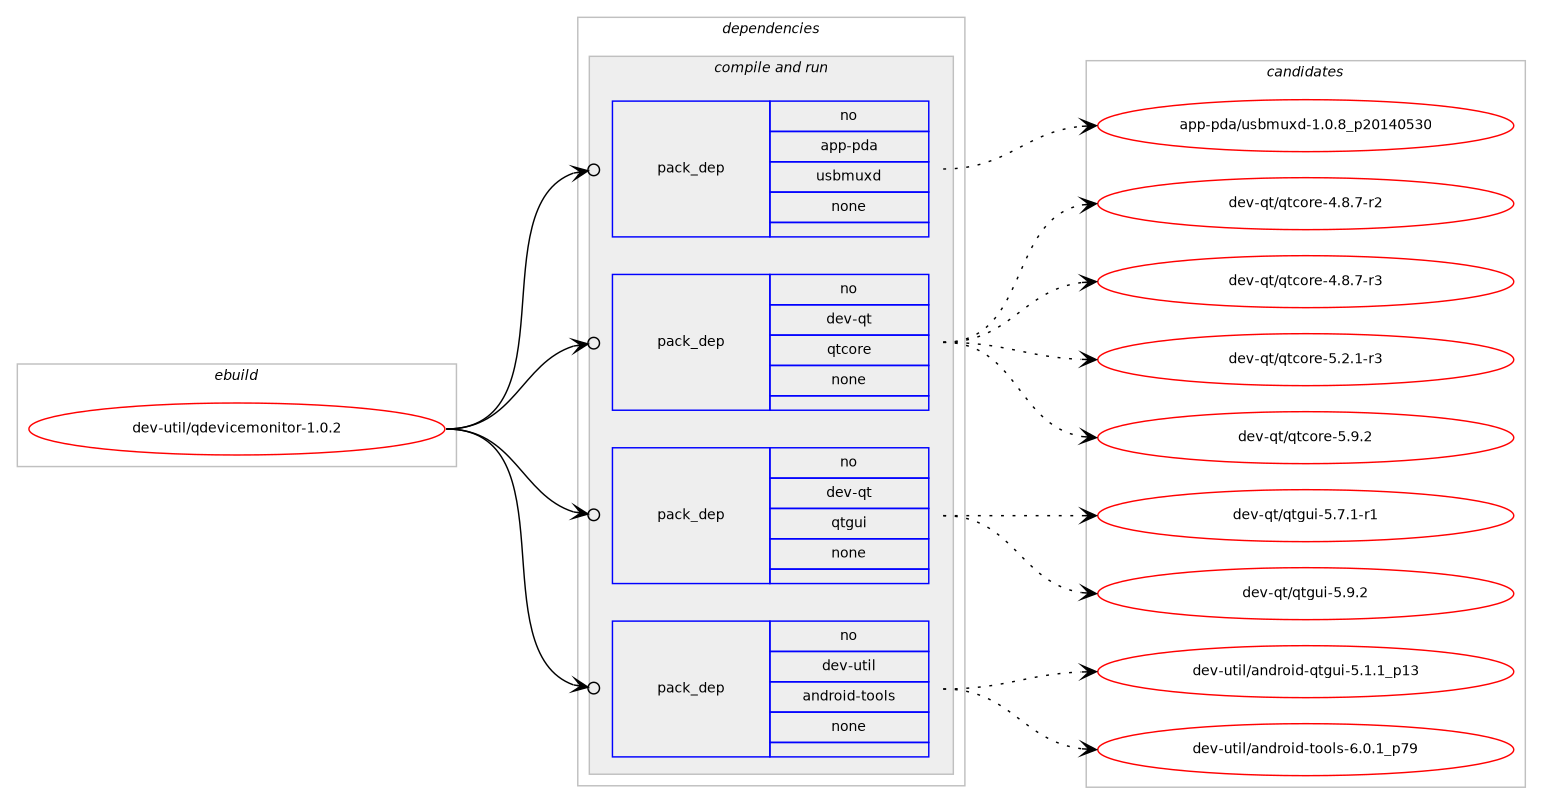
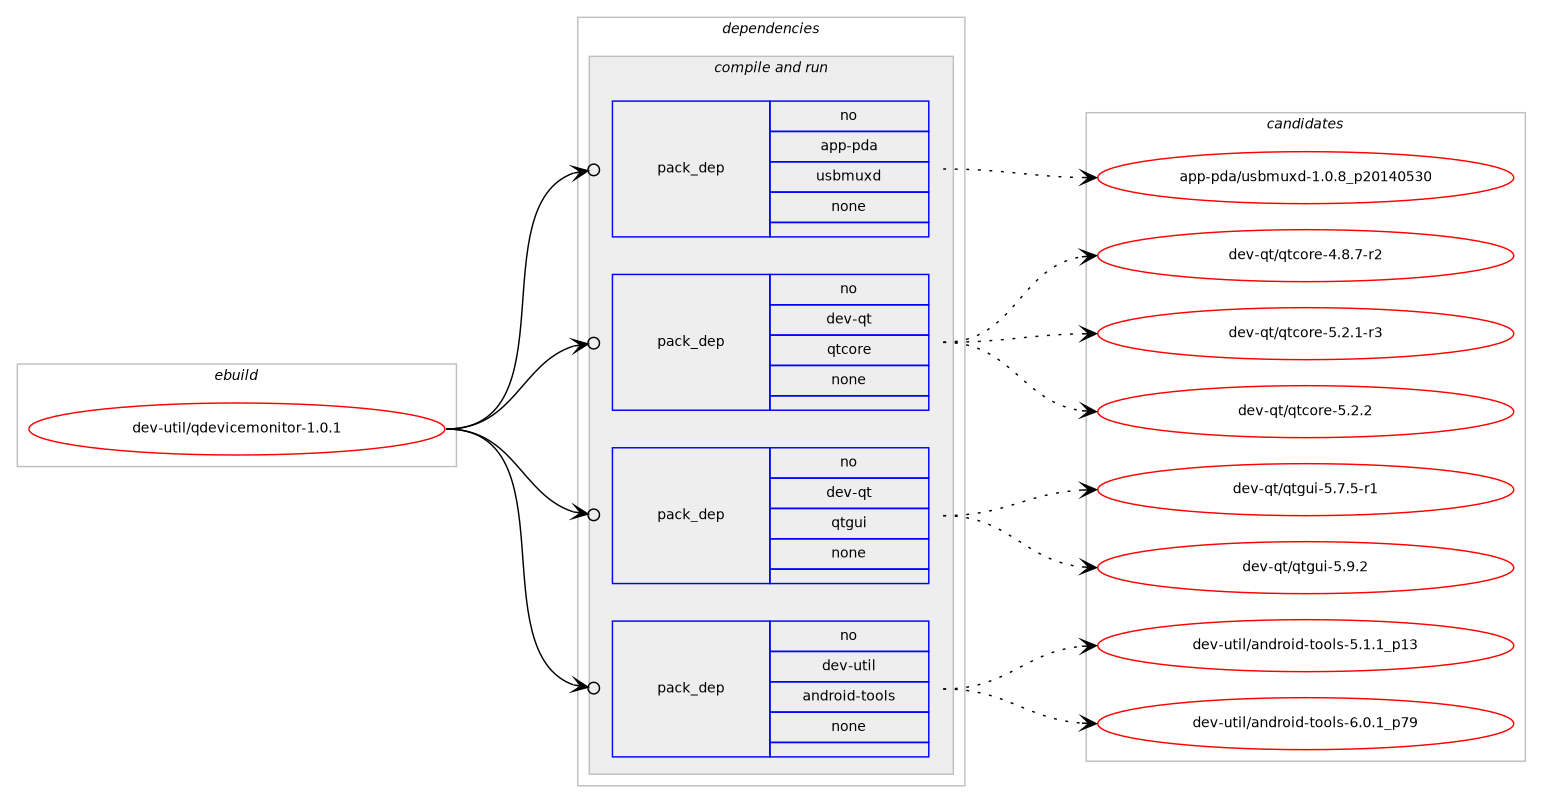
(1306, 282) -> none
(237, 429) -> (237, 429)
(1306, 438) -> (1306, 412)
(1306, 516) -> (1306, 490)
(1306, 672) -> (1306, 646)
